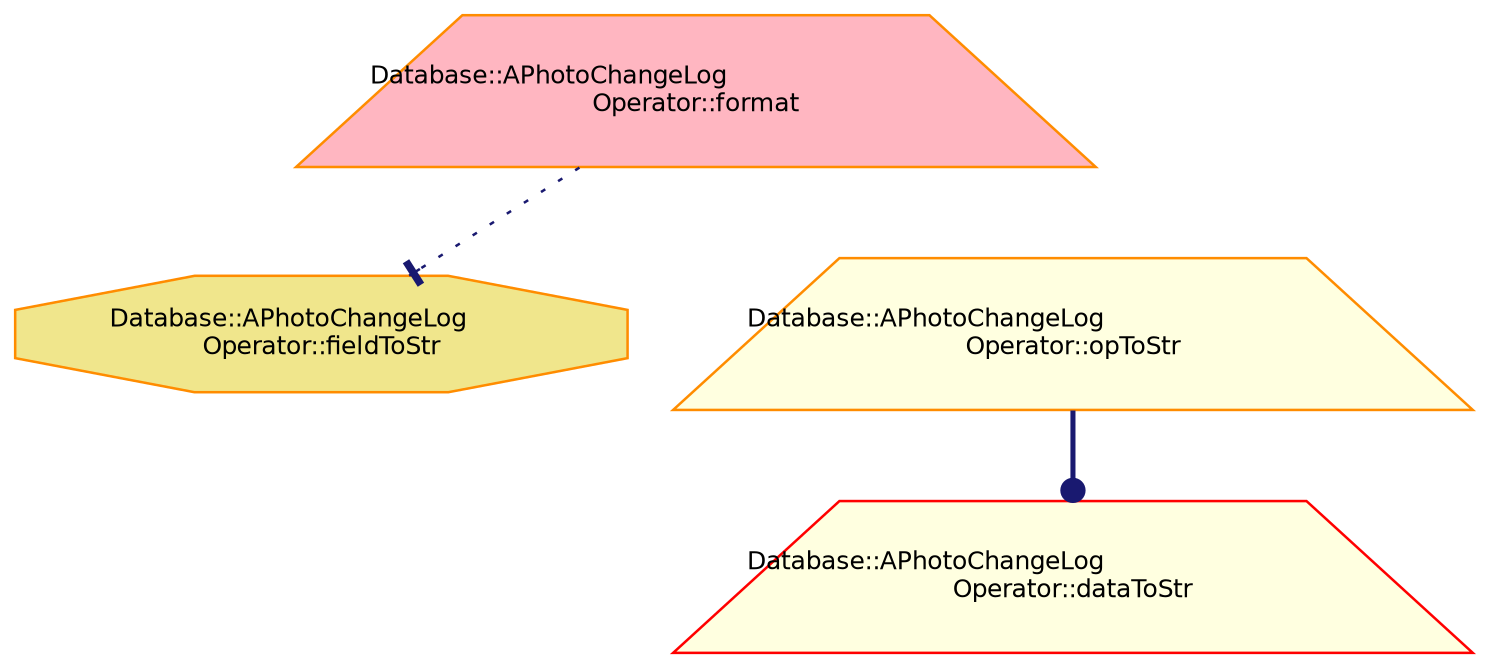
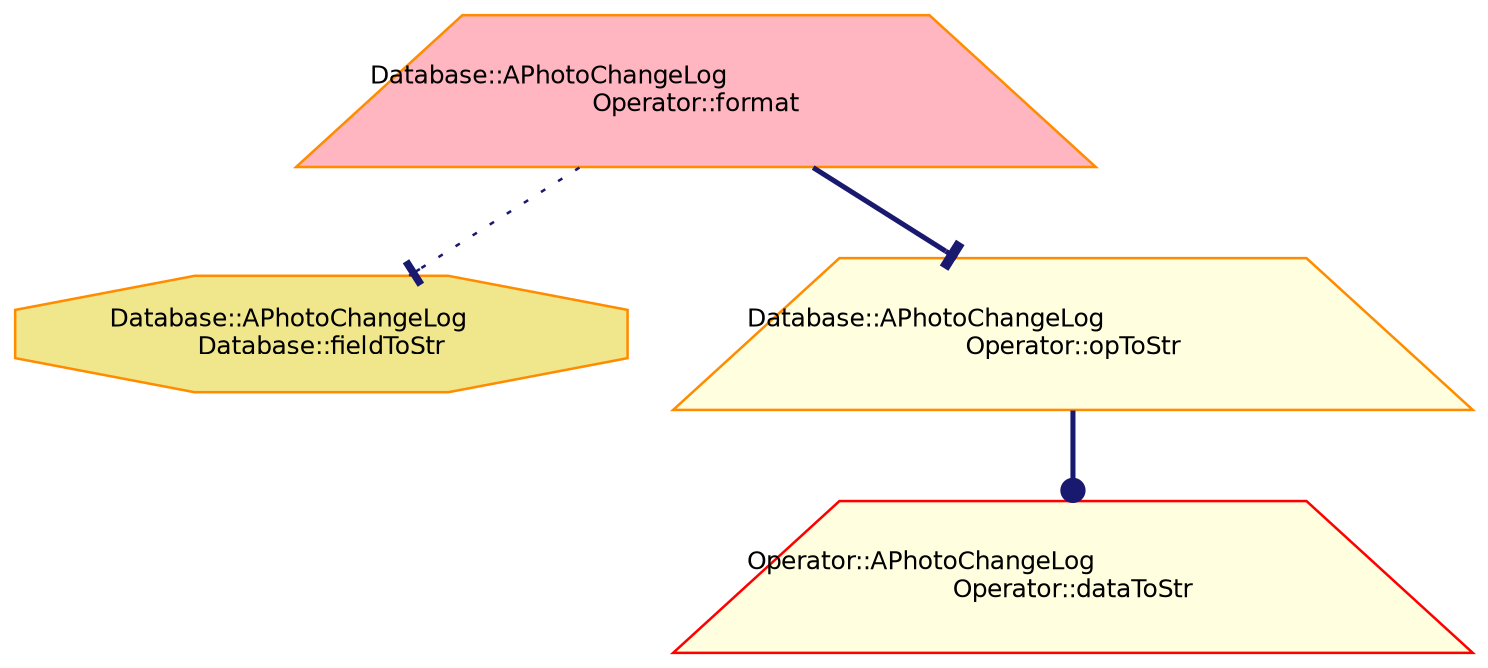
none -> (879, 209)
(321, 334) -> (321, 334)
(1073, 577) -> (1073, 577)
